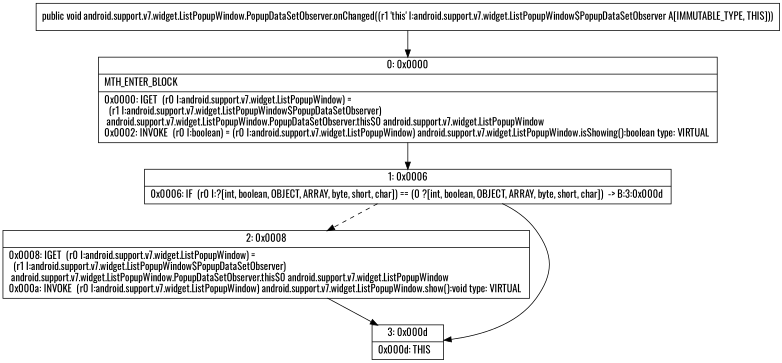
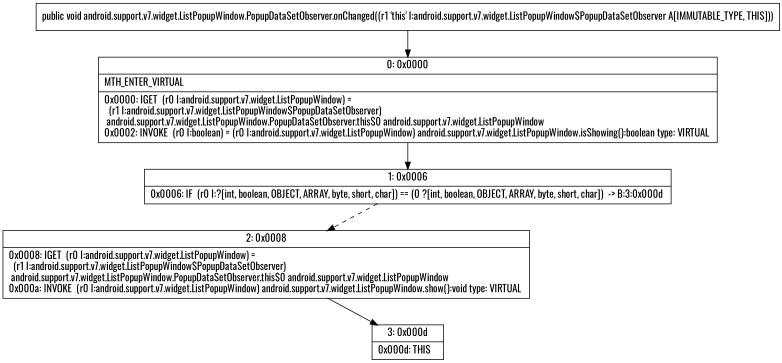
(141, 83) -> (144, 83)
(542, 290) -> none
